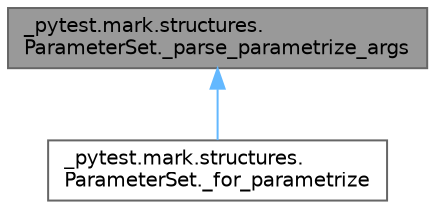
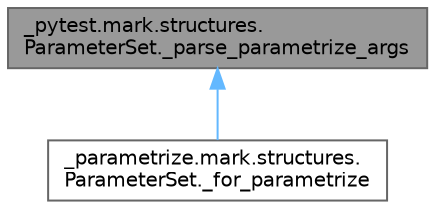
(218, 170) -> (218, 170)
